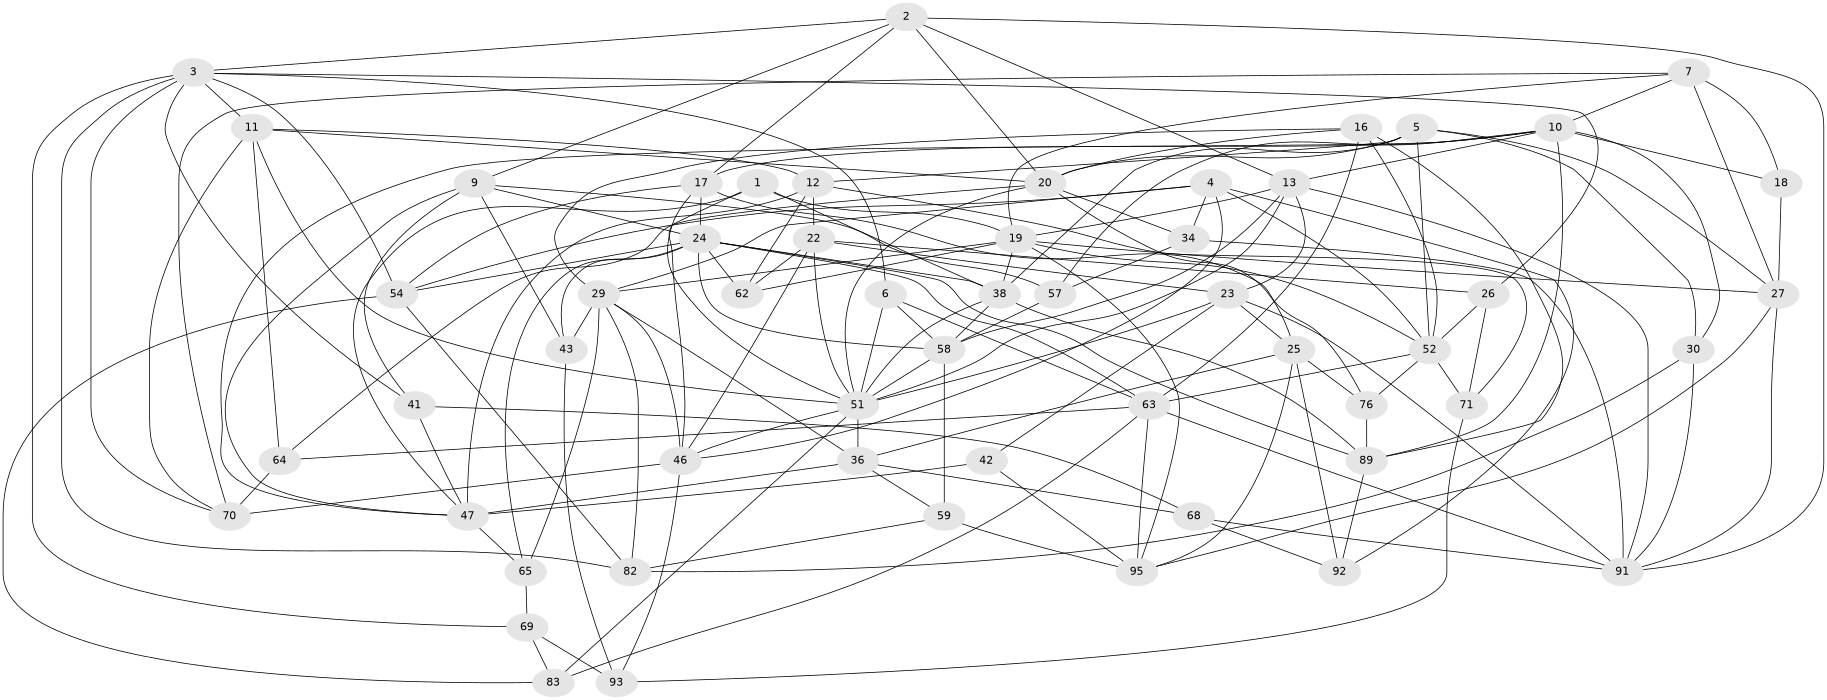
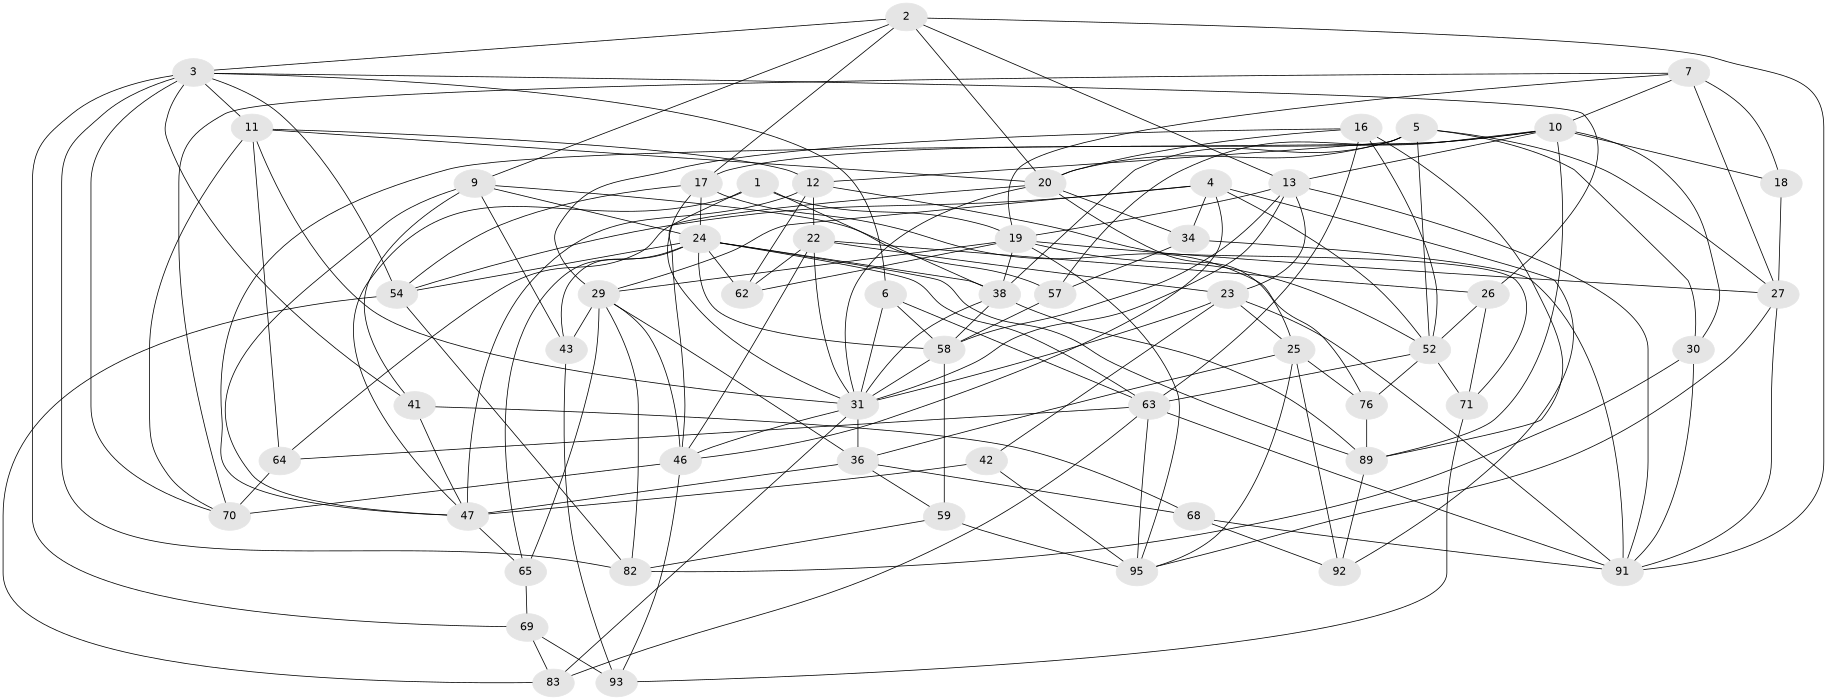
(858, 405) -> (858, 405)
